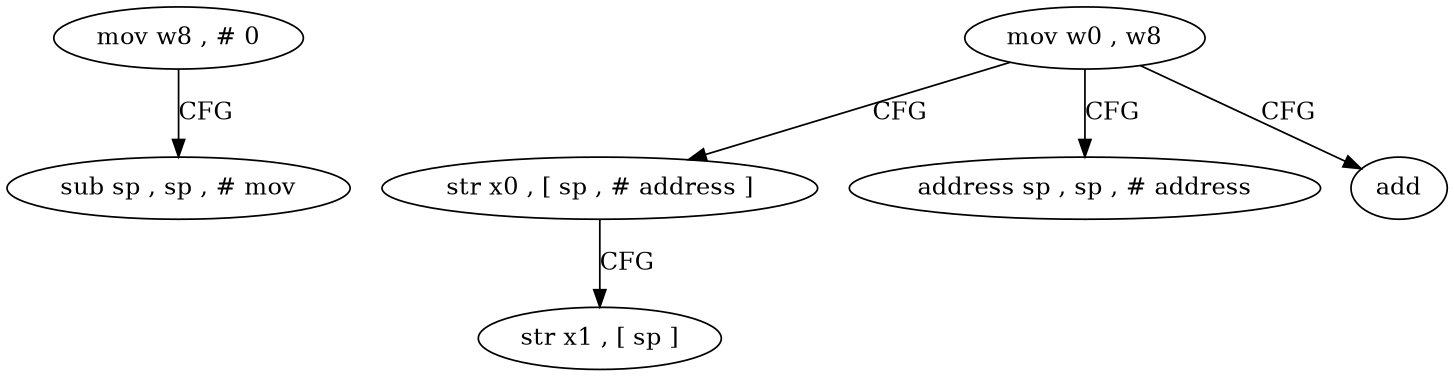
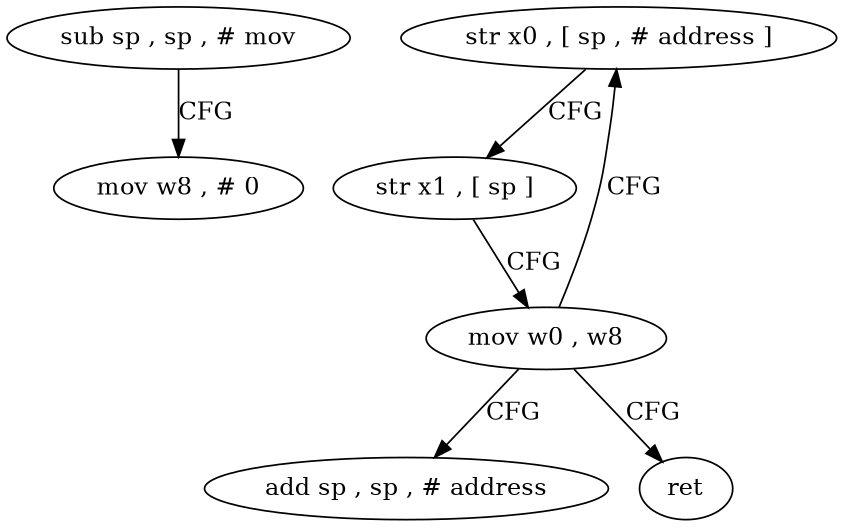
(179, 104) -> (179, 104)
(1085, 188) -> (406, 489)
(1399, 188) -> (686, 489)
none -> (496, 256)
